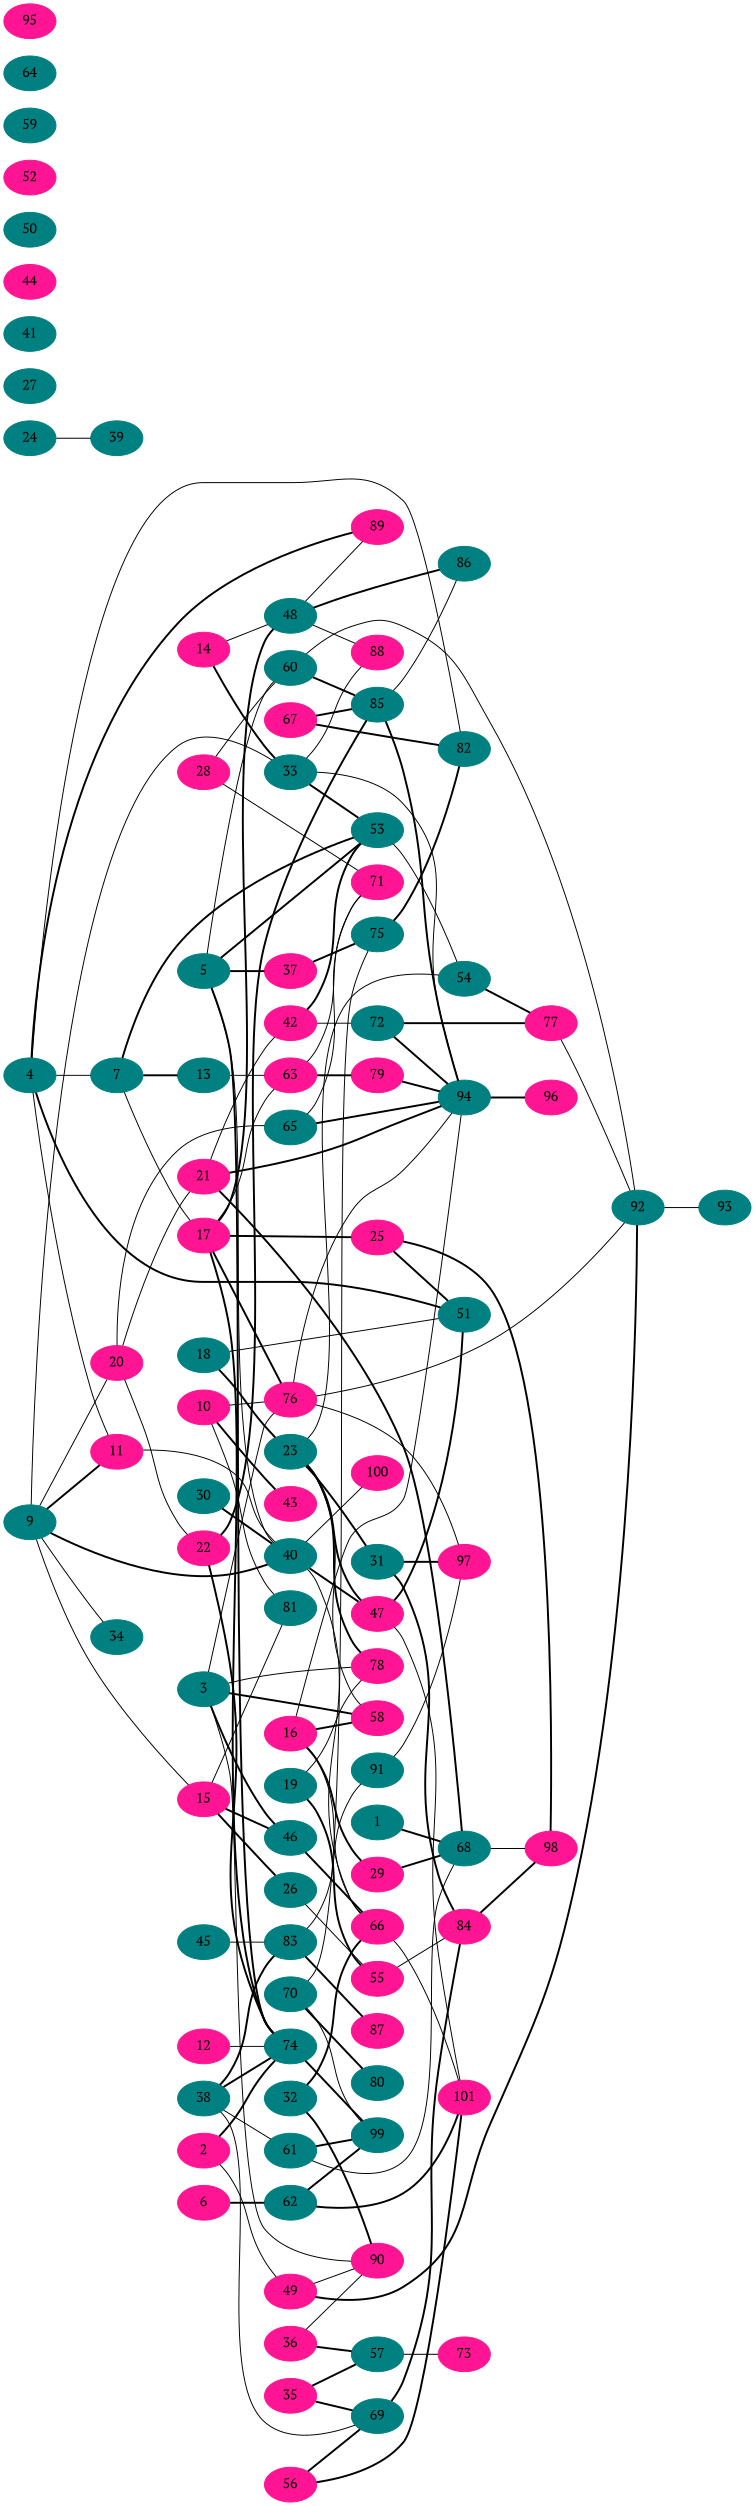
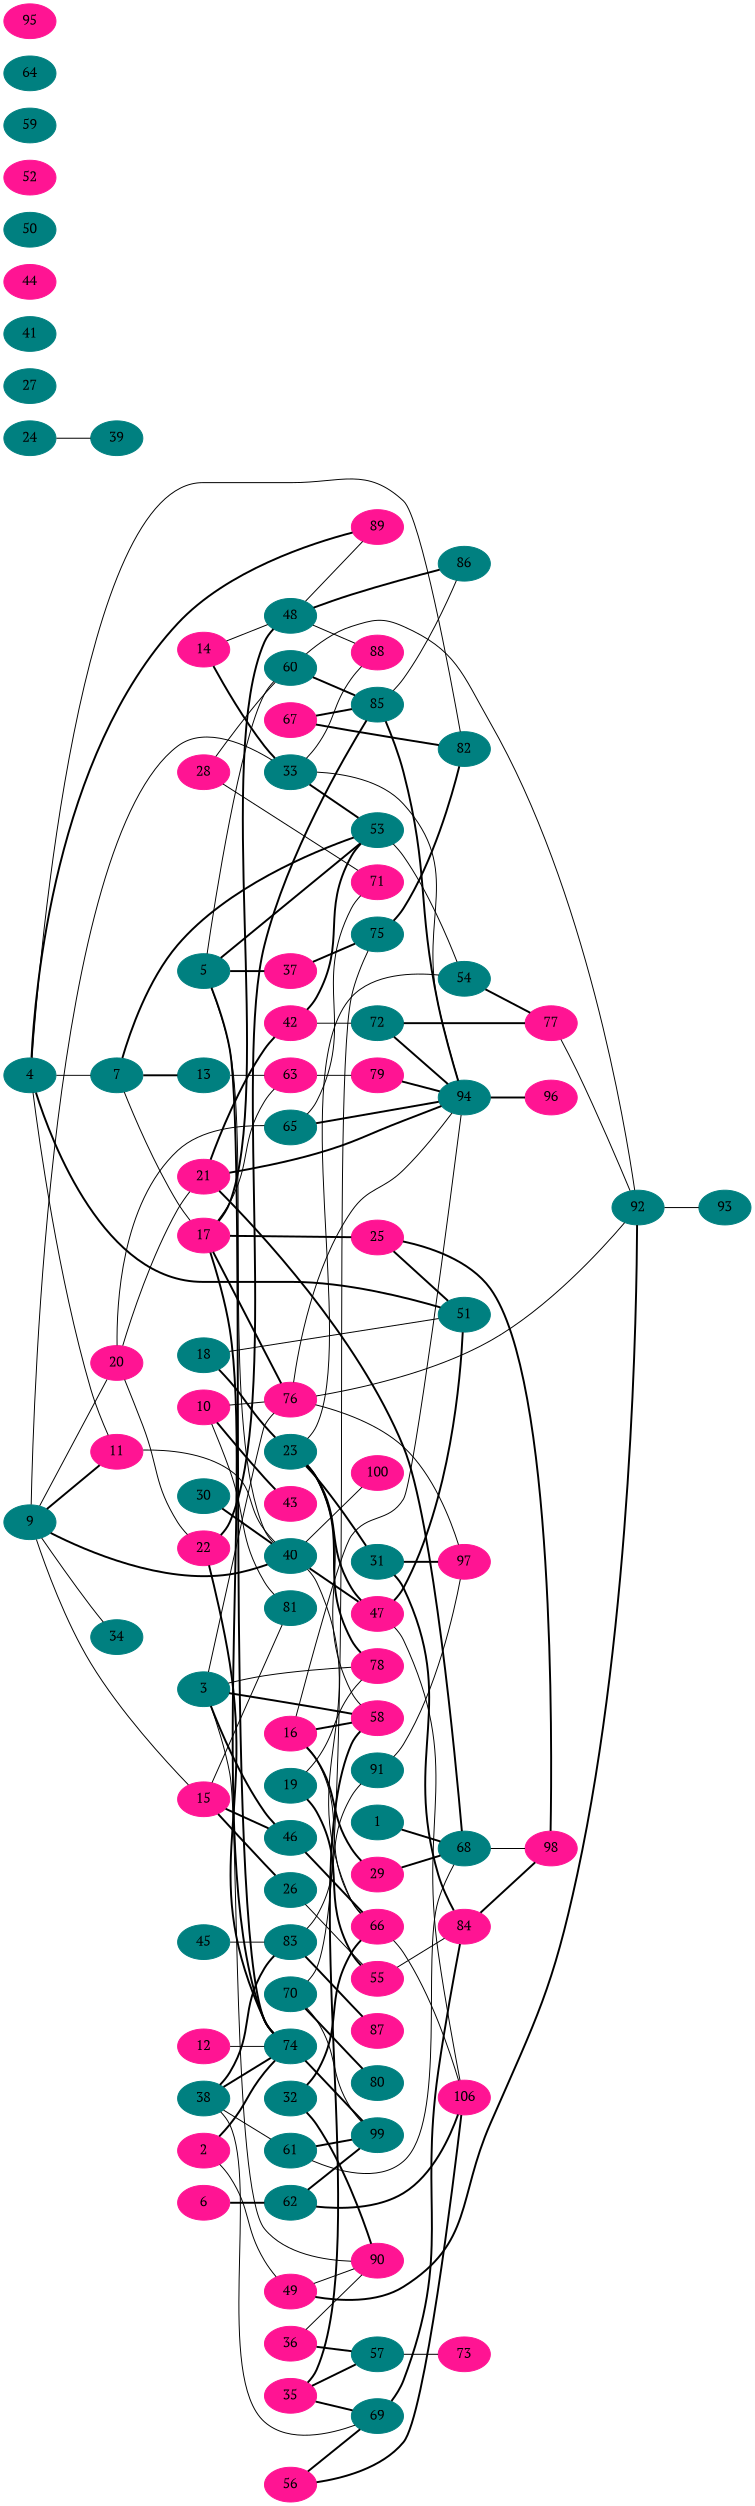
(334, 979) -> none
(334, 1075) -> (334, 1075)
(228, 1118) -> (228, 1118)
(464, 2098) -> (464, 2098)
none -> (336, 2107)
